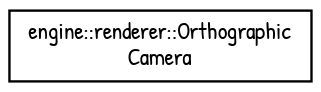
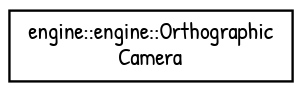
(160, 46) -> (151, 46)
